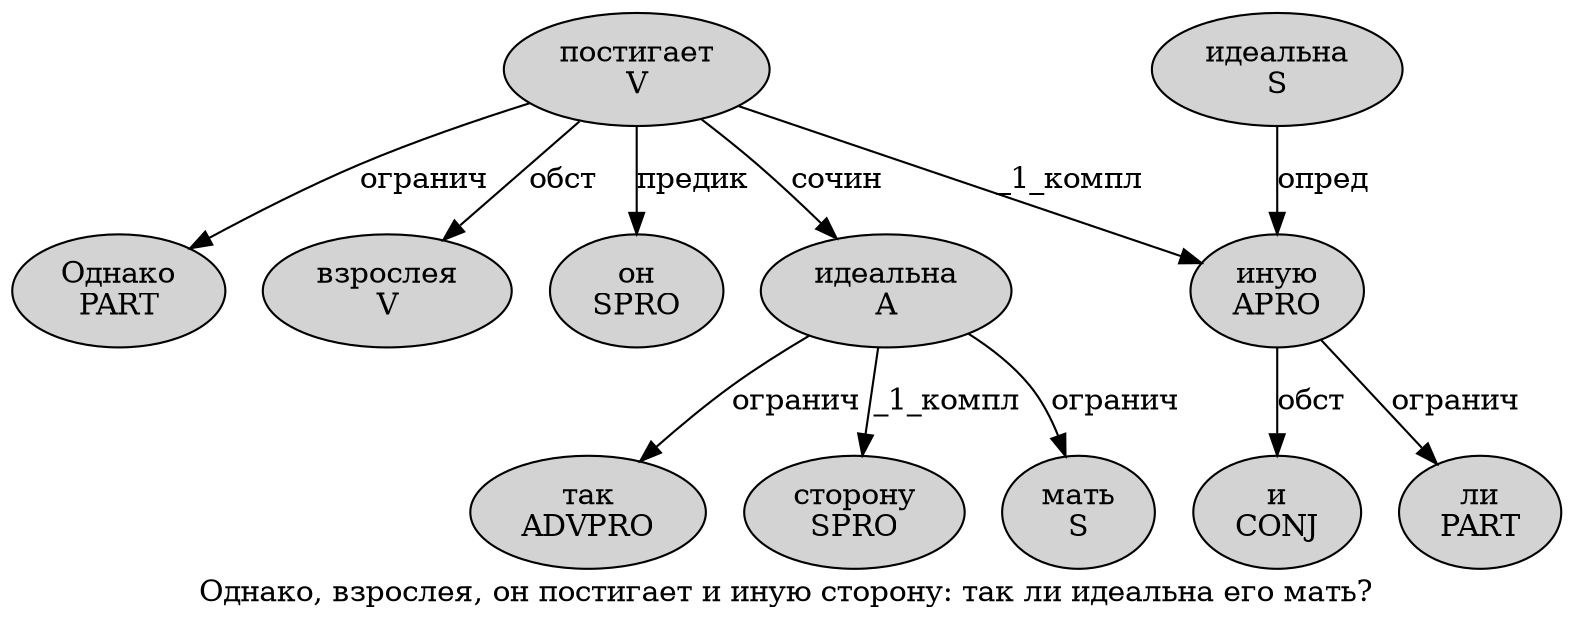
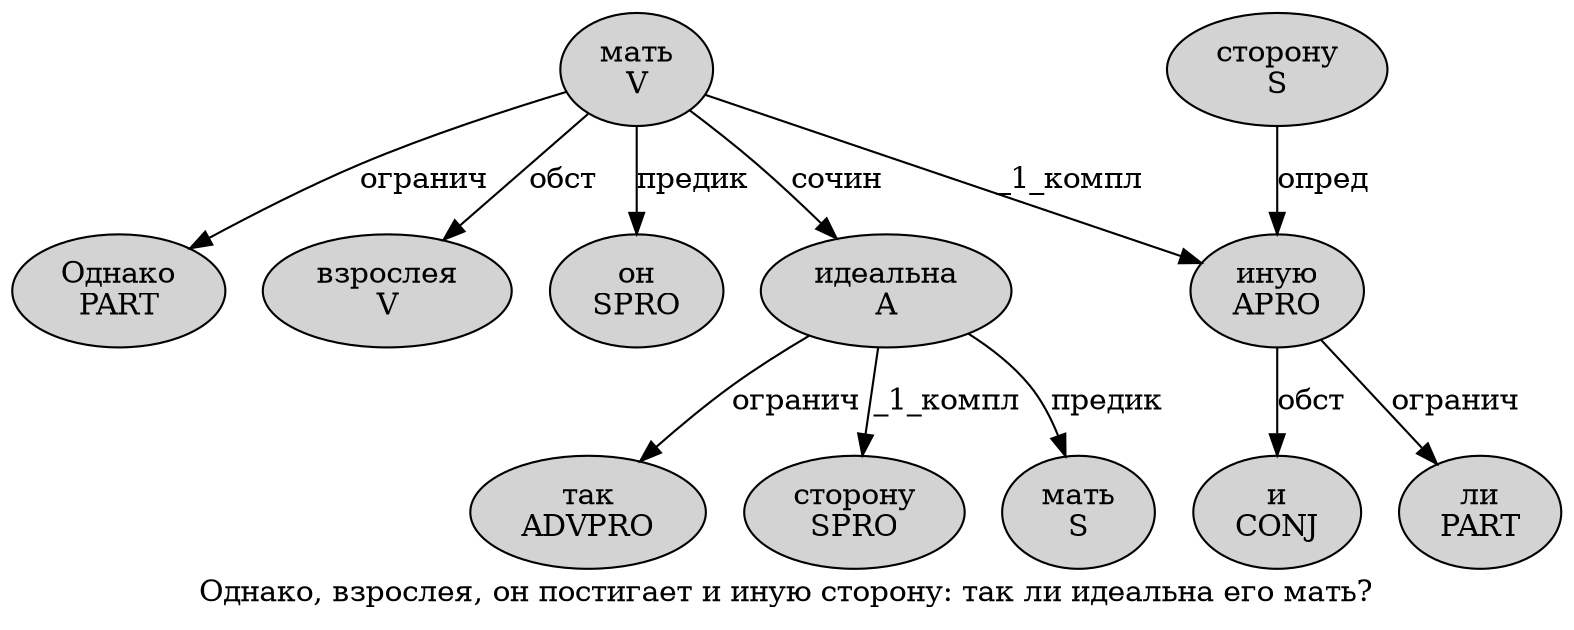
(637, 69) -> (637, 69)
(1277, 69) -> (1277, 69)
(1115, 402) -> (1107, 402)
